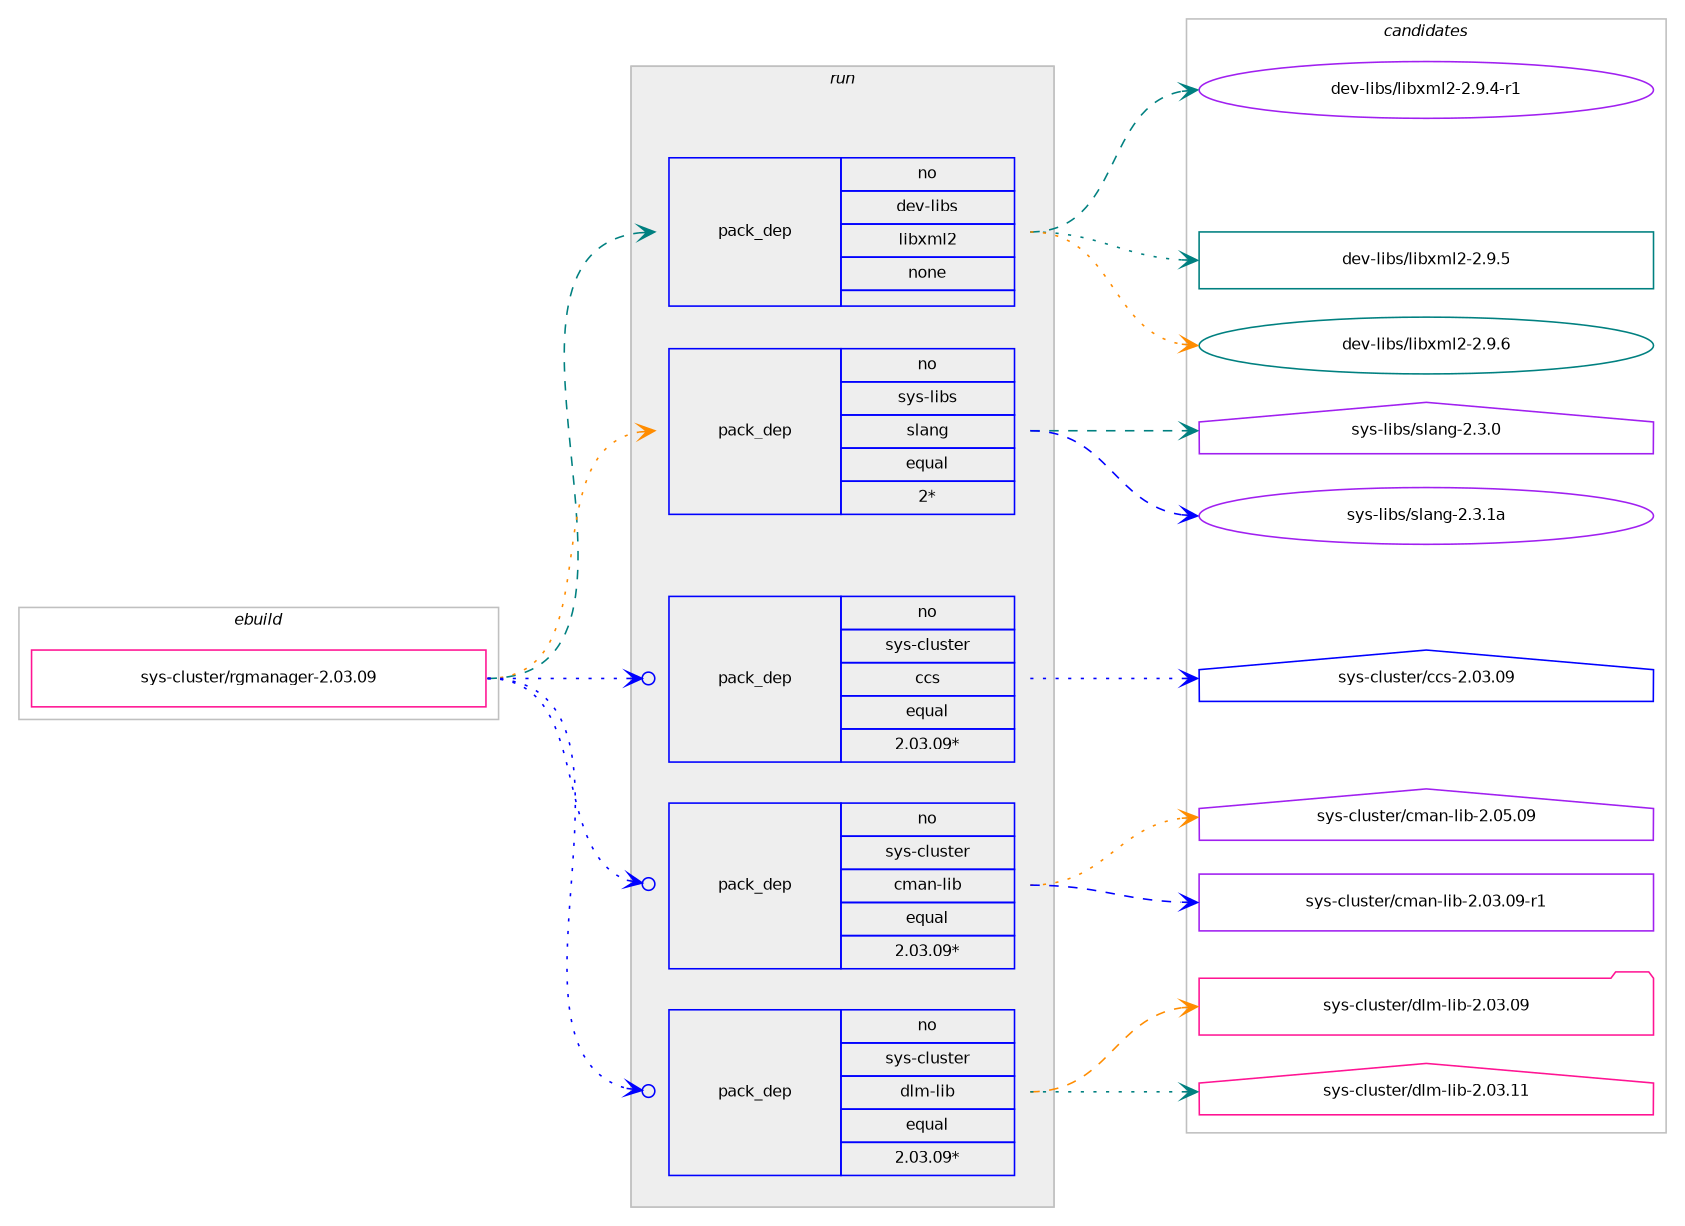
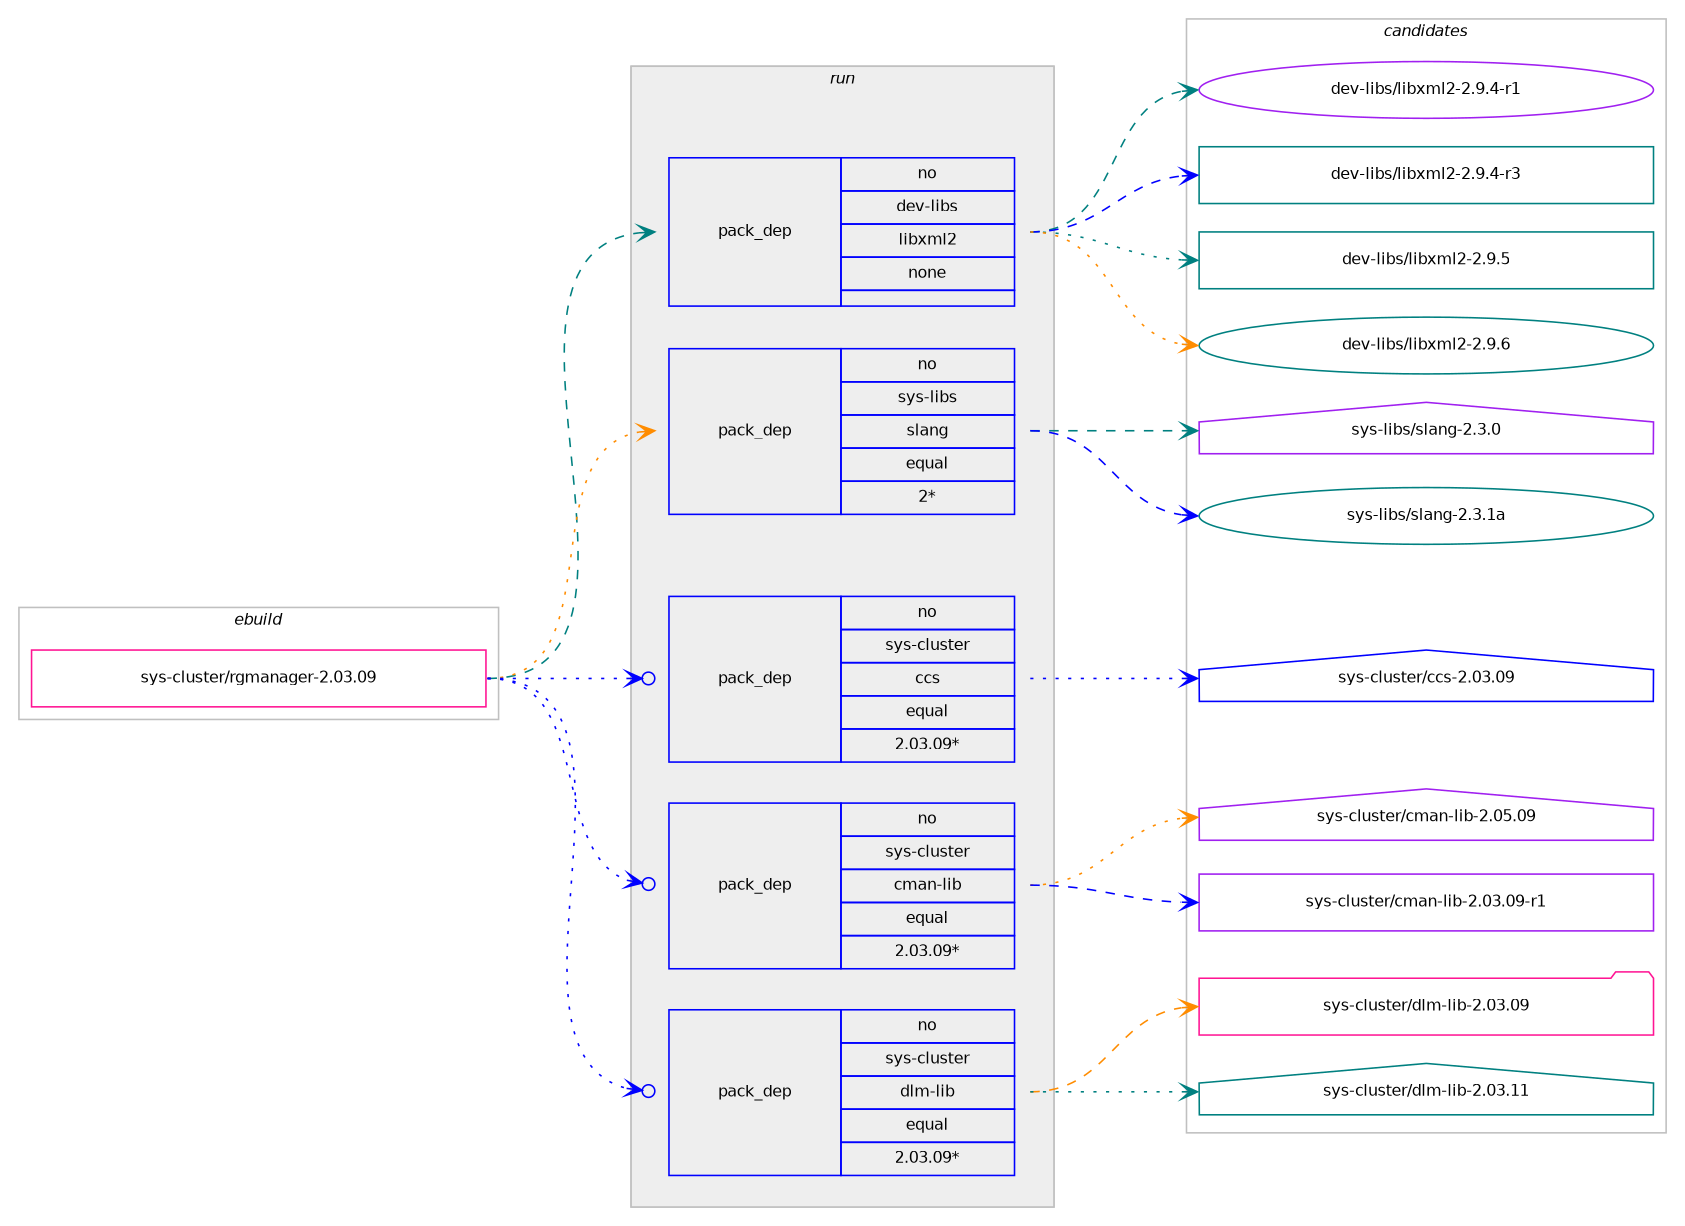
none -> (1426, 175)
(1426, 516) -> (1426, 516)
(1426, 1092) -> (1426, 1092)
